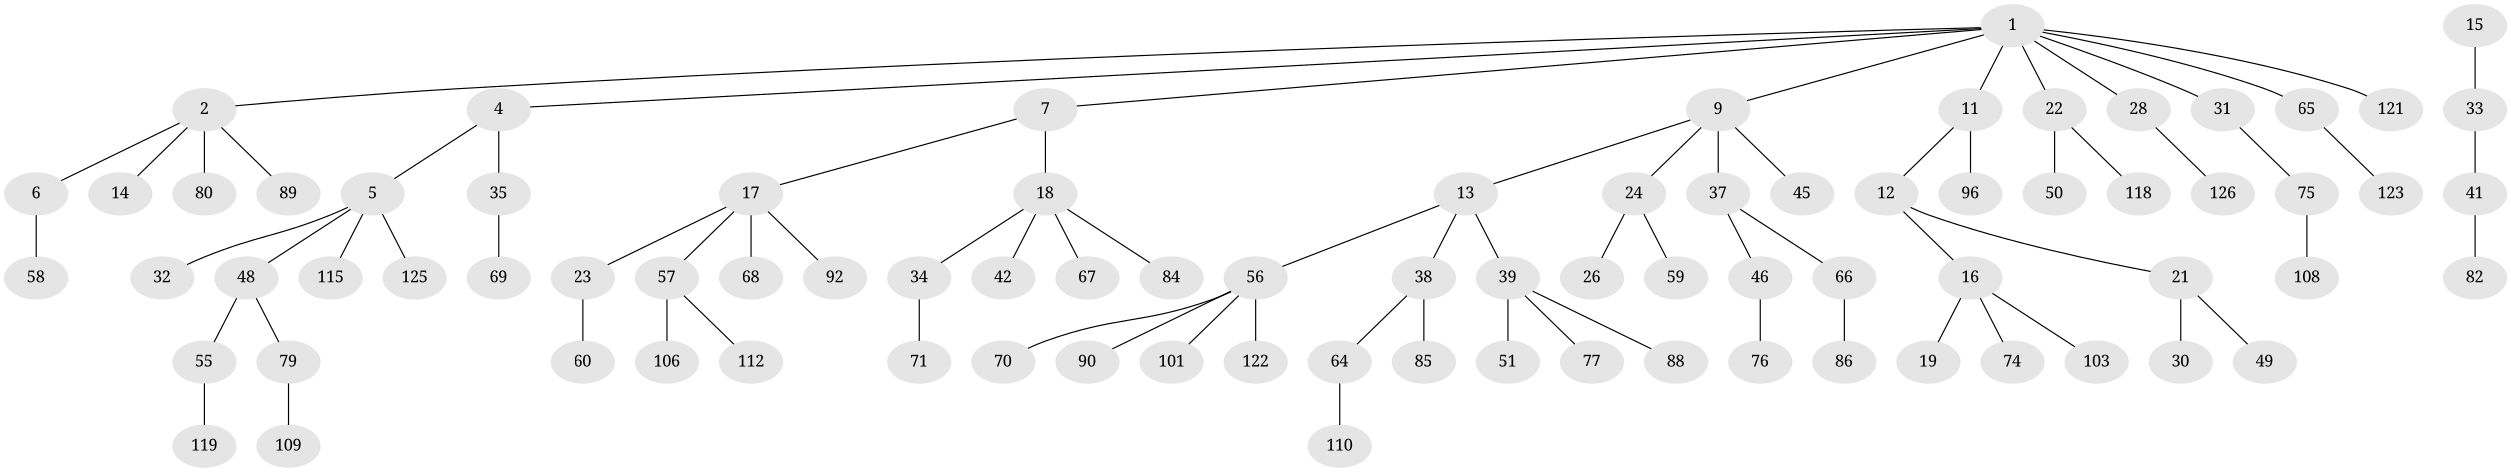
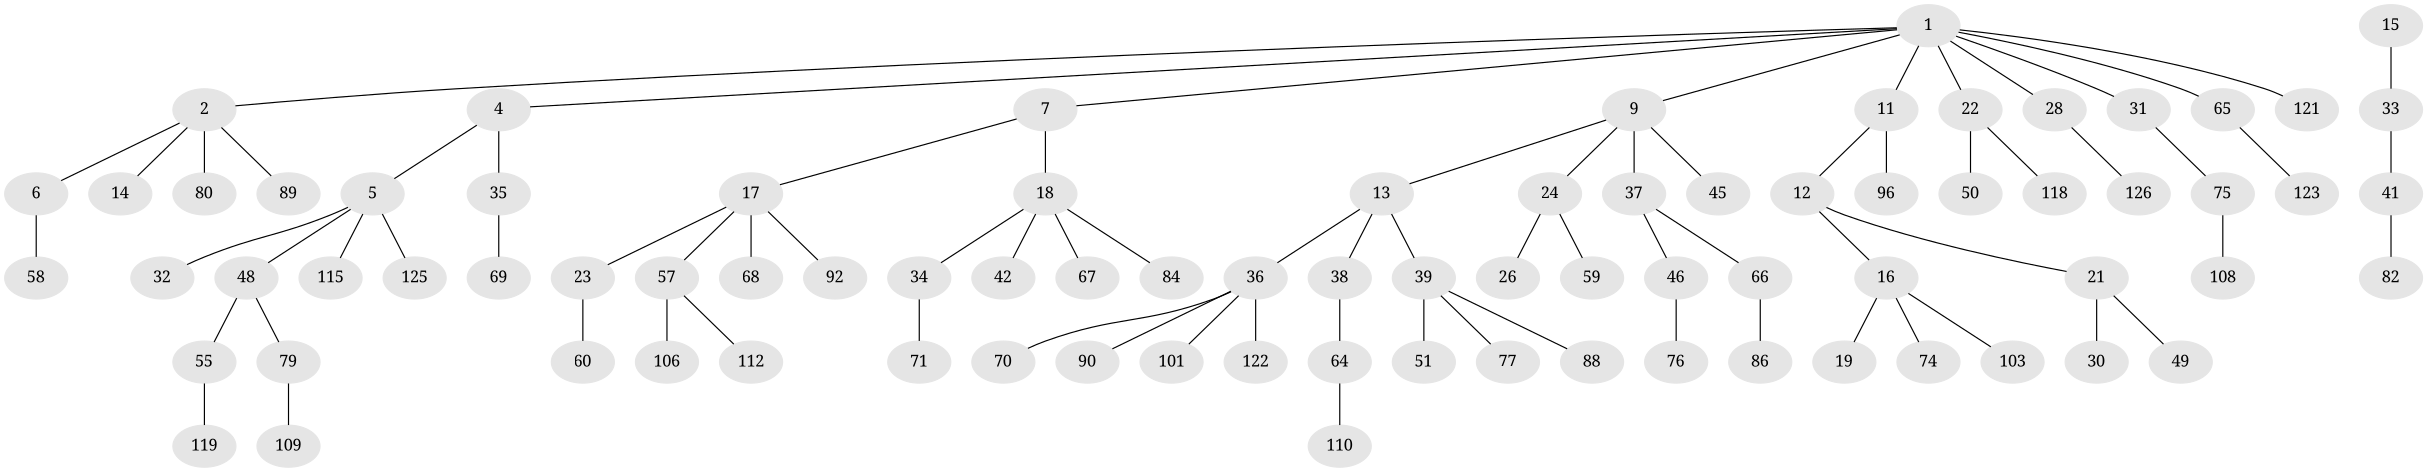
(1256, 278) -> (1256, 278)
(1424, 362) -> none
